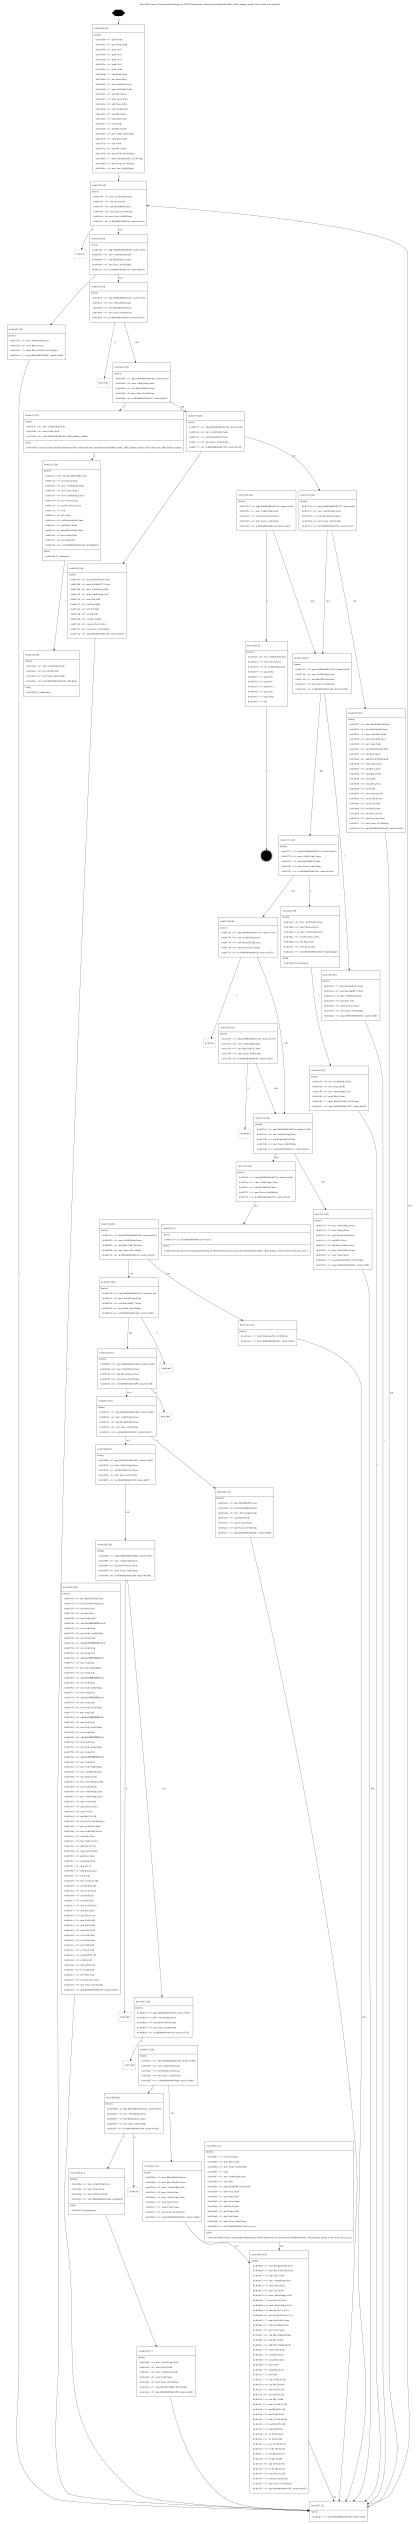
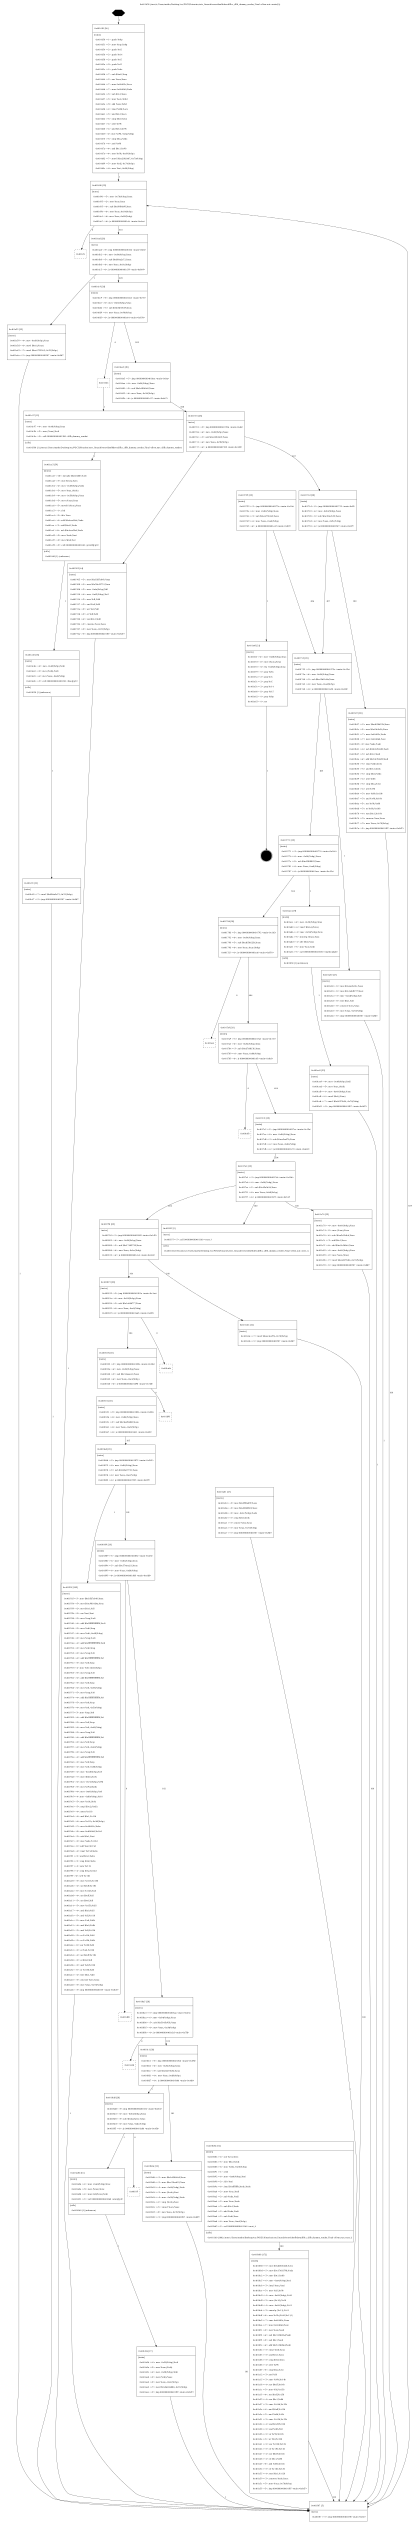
(123, 406) -> (103, 398)
none -> (52, 891)
(281, 1033) -> (248, 989)
(310, 1181) -> (298, 1208)
none -> (190, 1197)
(127, 1392) -> none
(182, 1462) -> none
none -> (96, 1532)
none -> (166, 2040)
(216, 2244) -> (203, 2395)
